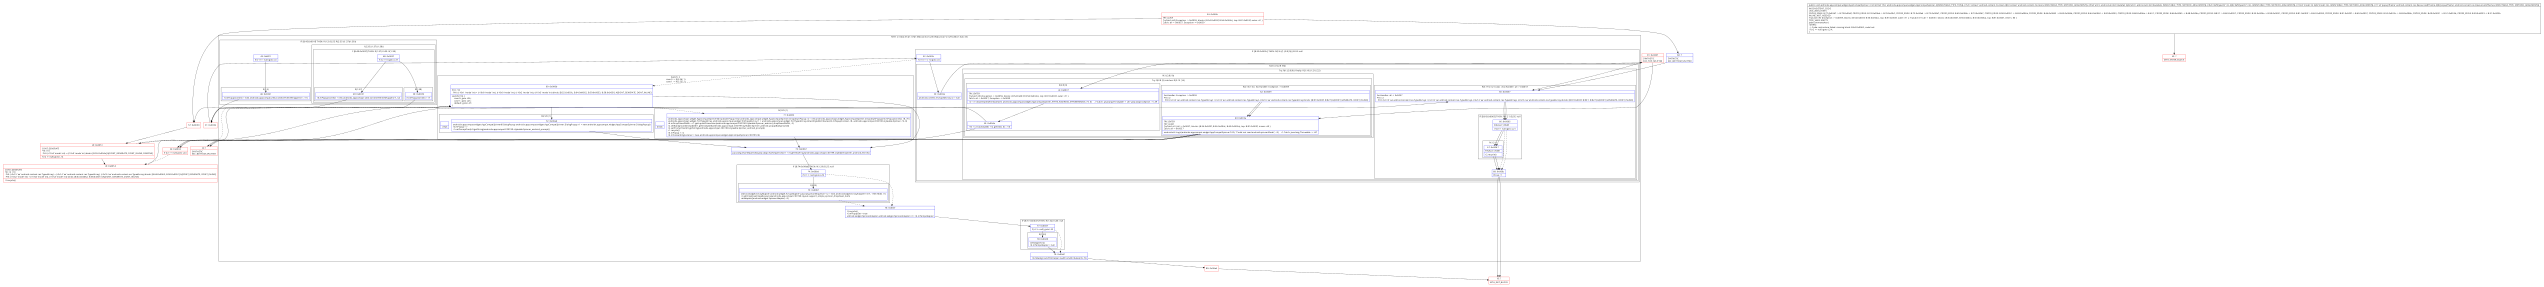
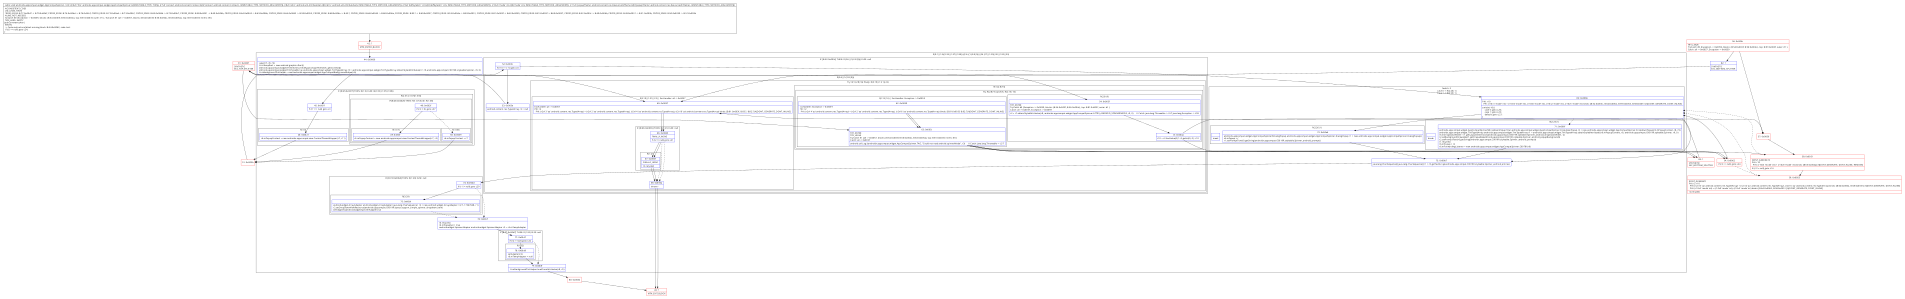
none -> (370, 66)
(785, 73) -> (1000, 71)
(411, 74) -> (442, 121)
(227, 112) -> (1731, 133)
